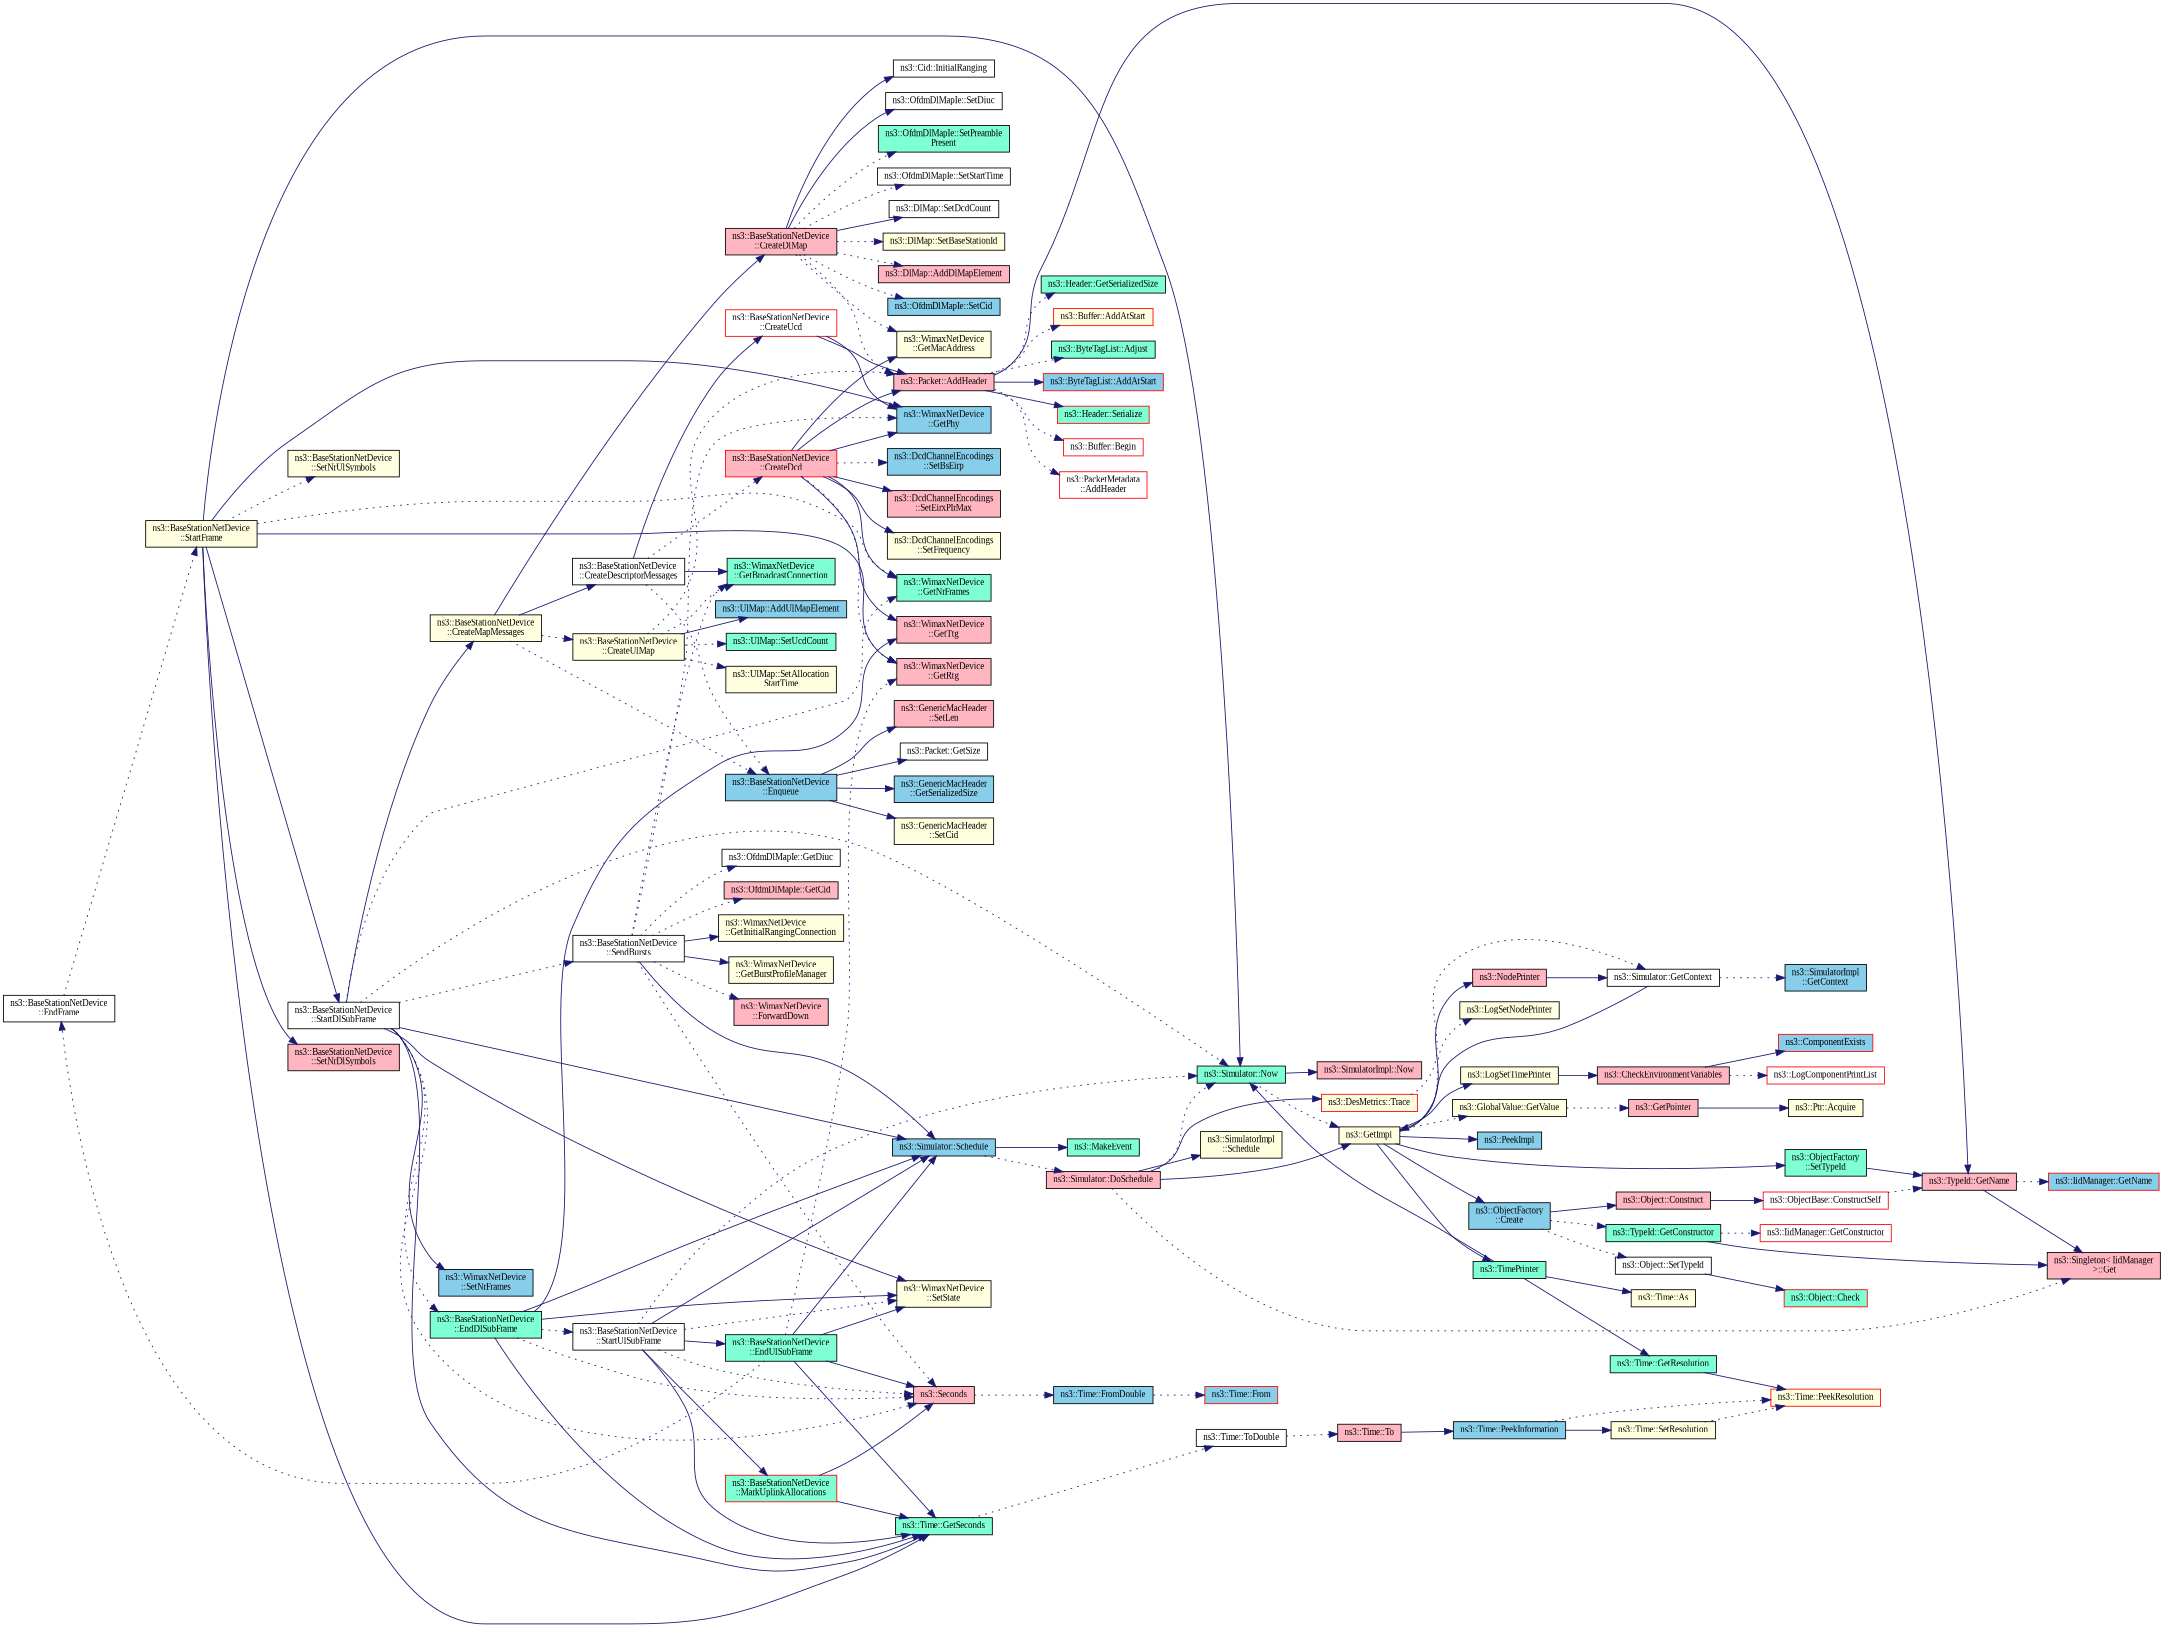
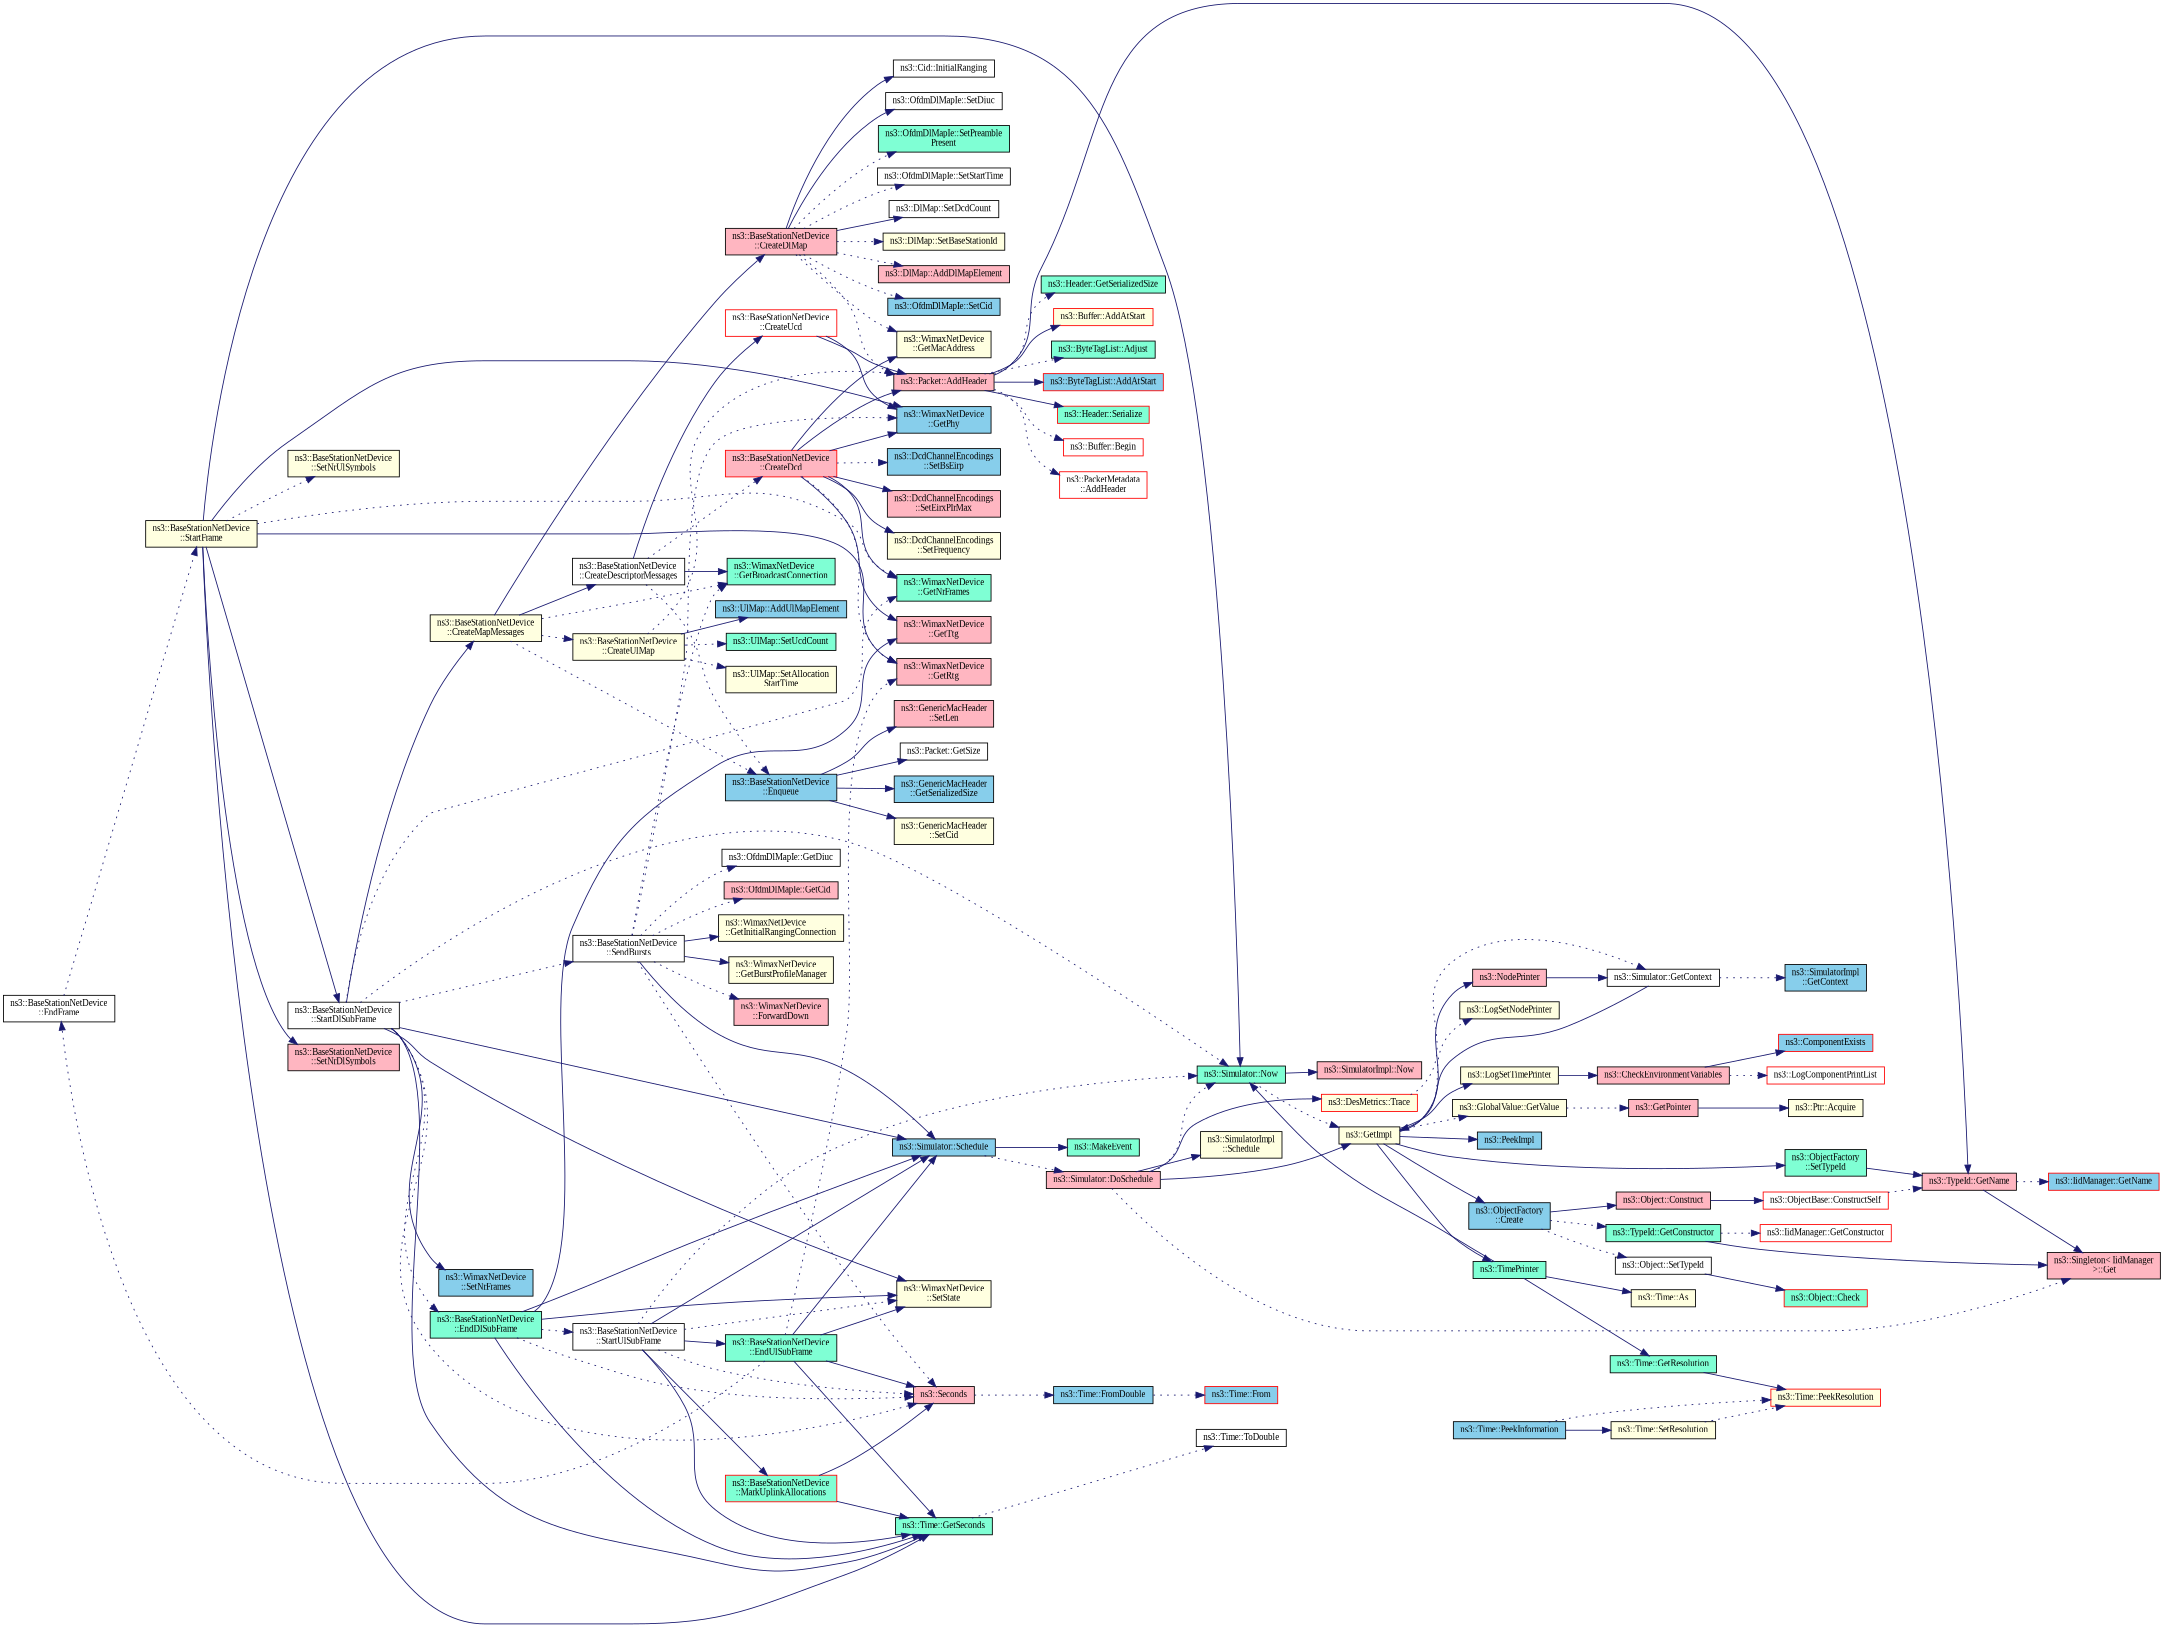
(1032, 341) -> (1032, 341)
(695, 613) -> (630, 603)
(1369, 1433) -> none
